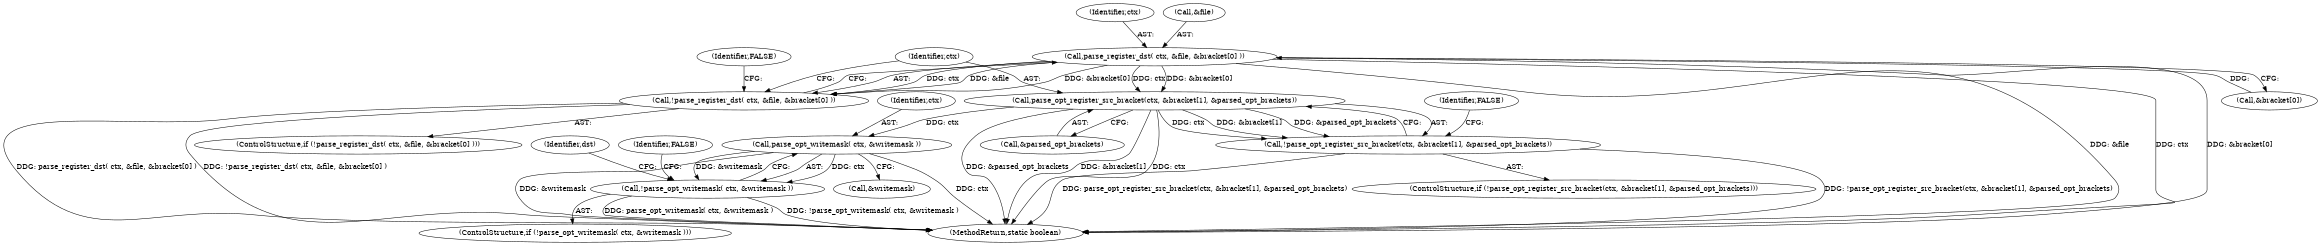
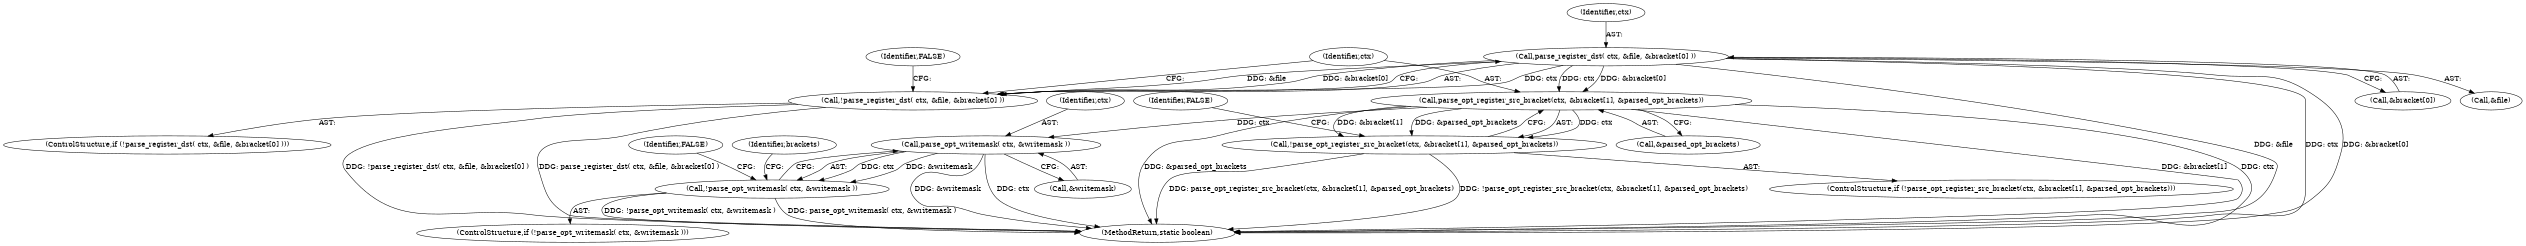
(1176, 33) -> (2100, 62)
(2241, 79) -> (2403, 79)
(570, 145) -> (784, 145)
none -> (1063, 164)
